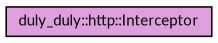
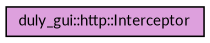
(109, 22) -> (105, 22)
